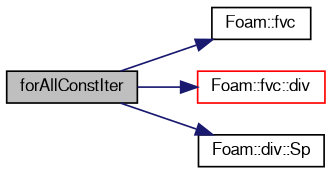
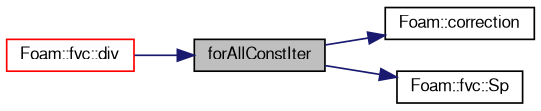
(261, 23) -> (460, 23)
(159, 87) -> (156, 55)
(261, 151) -> (460, 87)
